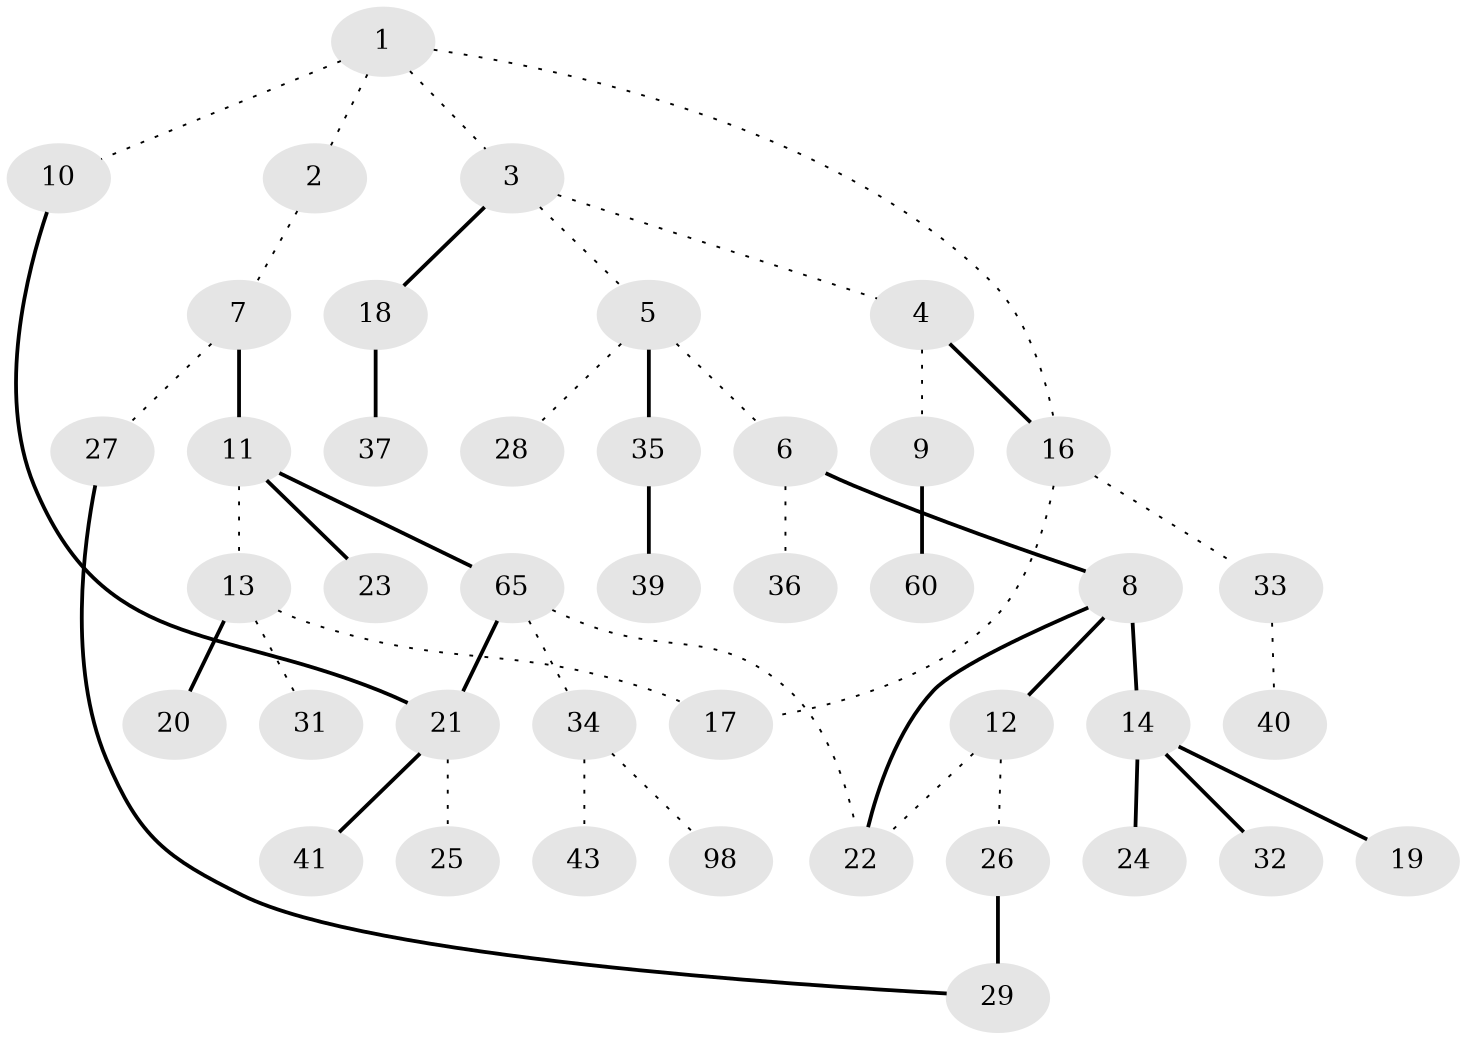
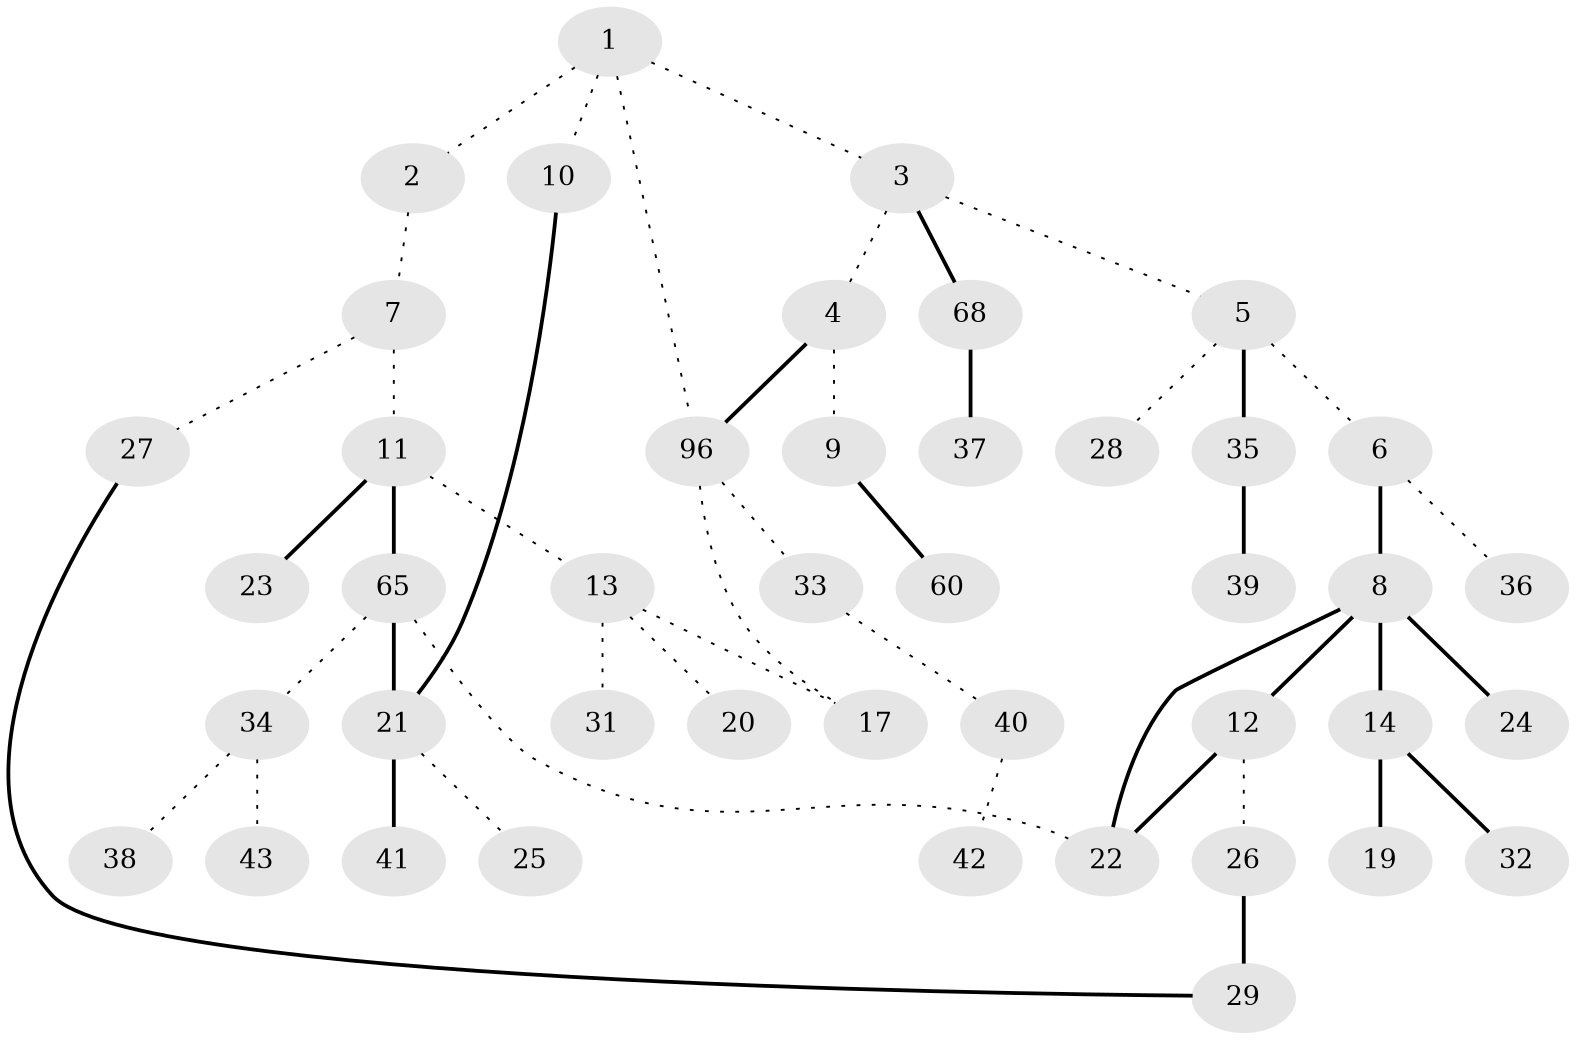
(376, 315) -> (971, 315)
(239, 383) -> (394, 383)
(1059, 452) -> (697, 452)
(207, 656) -> (671, 656)
(932, 793) -> (1176, 793)
(1136, 793) -> (1448, 656)
(721, 861) -> (121, 861)
none -> (971, 861)
